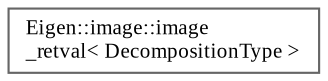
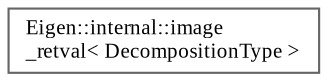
(164, 41) -> (164, 41)
